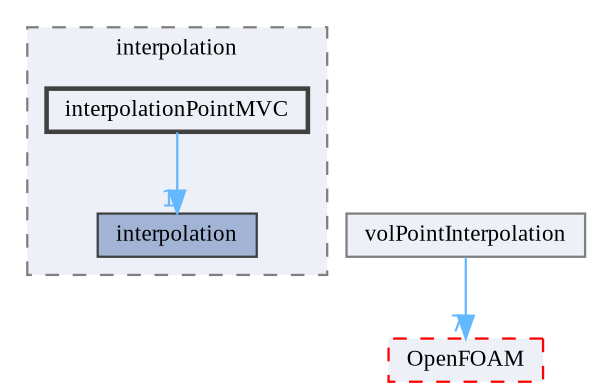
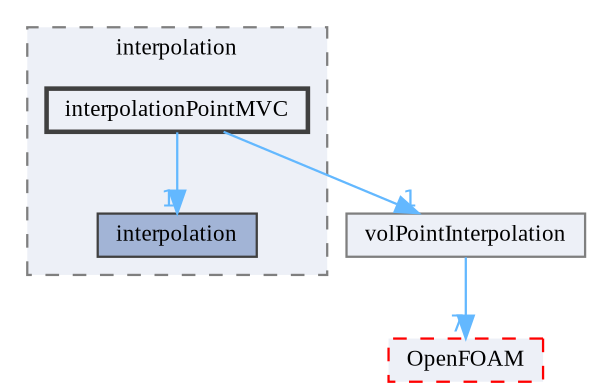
none -> (310, 168)
